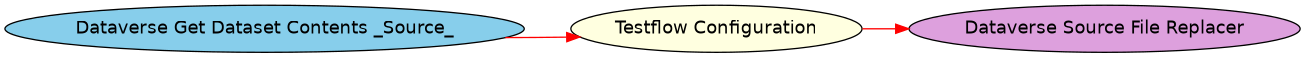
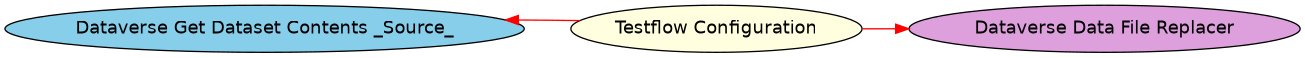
(1105, 29) -> (1105, 29)
(536, 37) -> (549, 20)
